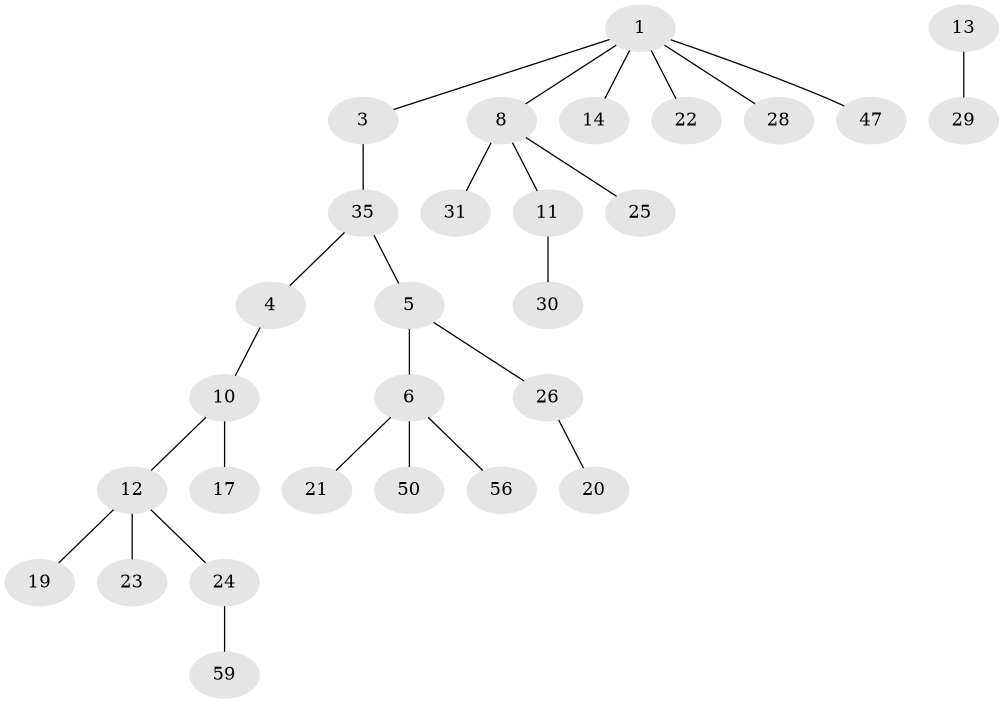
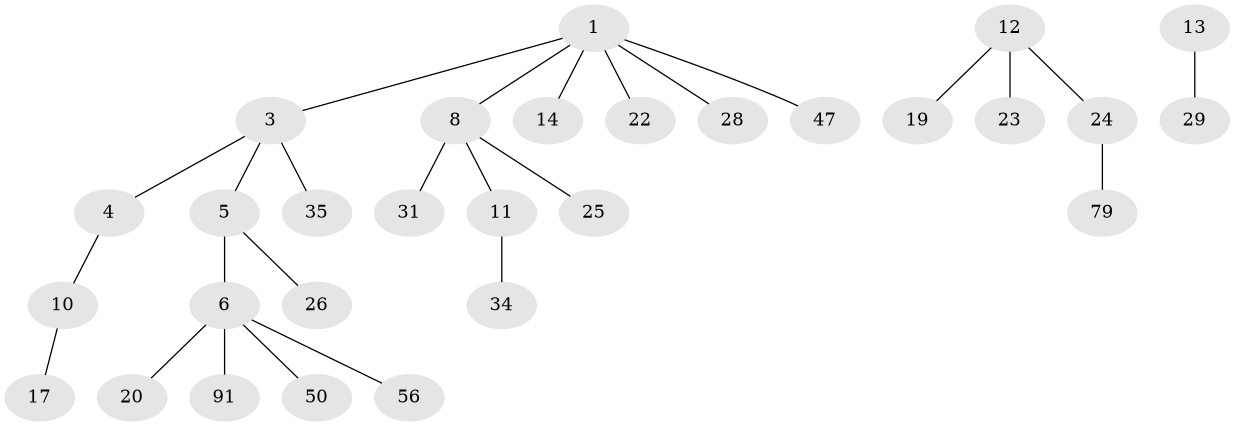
(317, 259) -> (190, 167)
(386, 259) -> (248, 167)
(548, 305) -> (502, 305)
(179, 444) -> none
(571, 444) -> (179, 351)
(317, 490) -> (225, 398)
(225, 675) -> (1102, 213)
